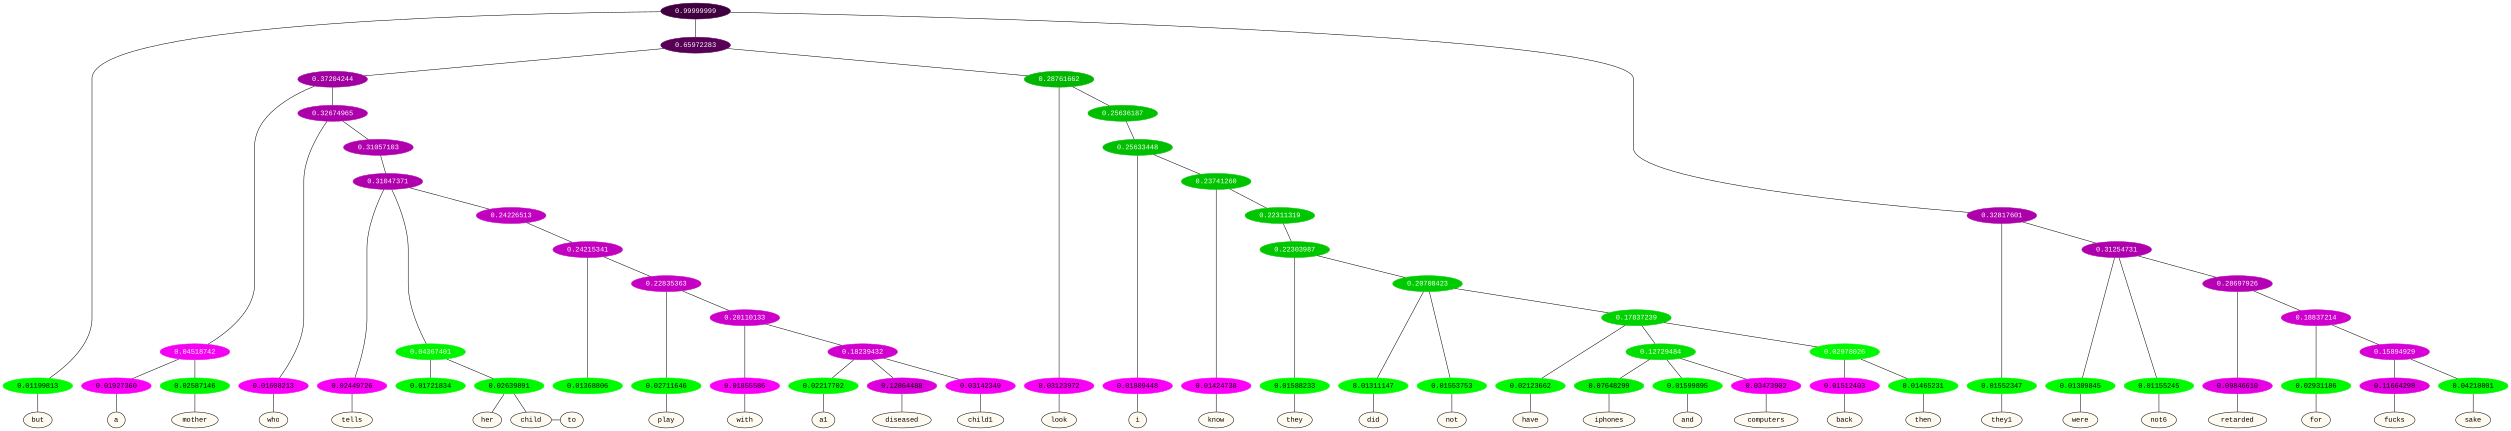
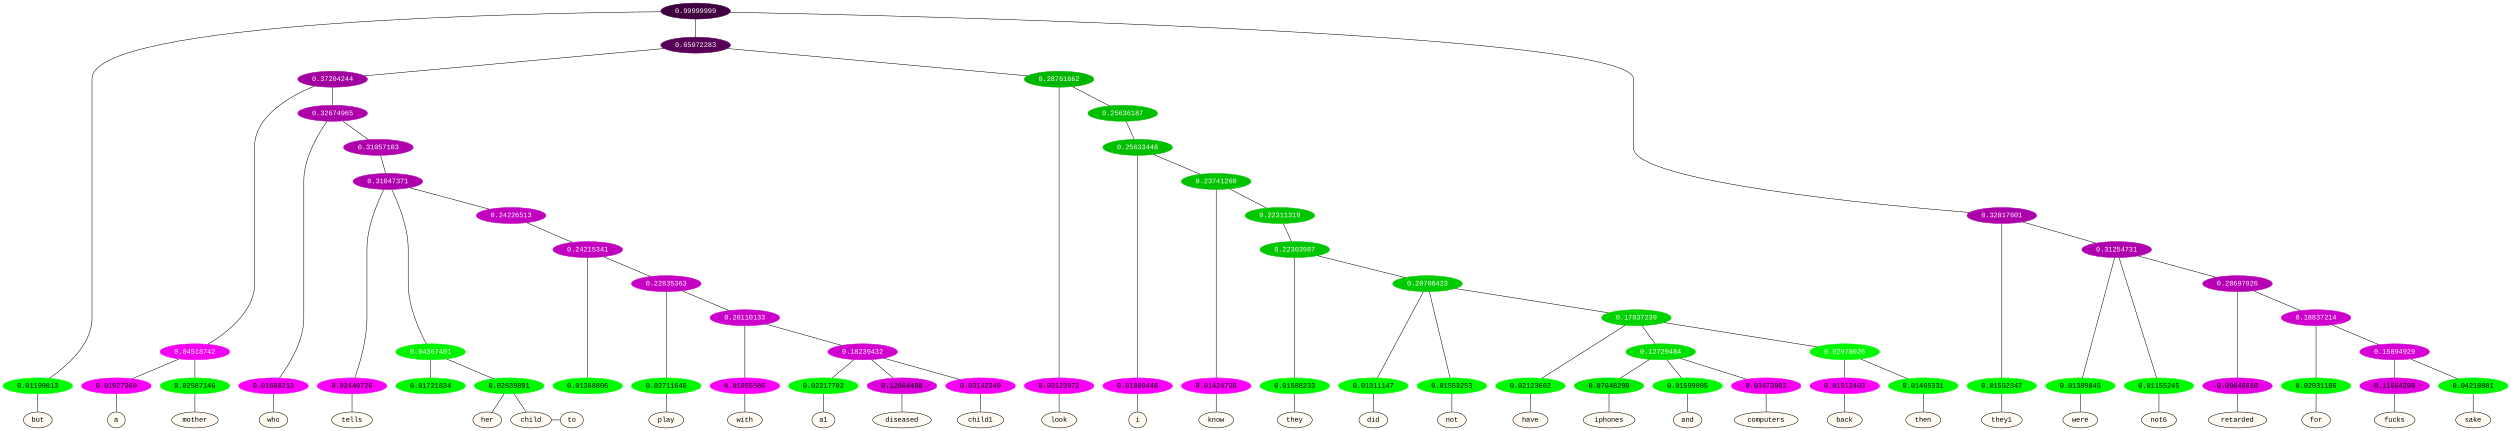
(1373, 386) -> (1373, 386)
(1452, 386) -> (1452, 386)
(1923, 386) -> (1923, 386)
